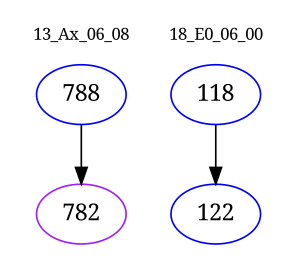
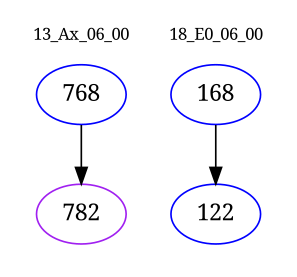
(81, 36) -> (81, 36)
(81, 95) -> (81, 95)
(216, 95) -> (216, 95)
